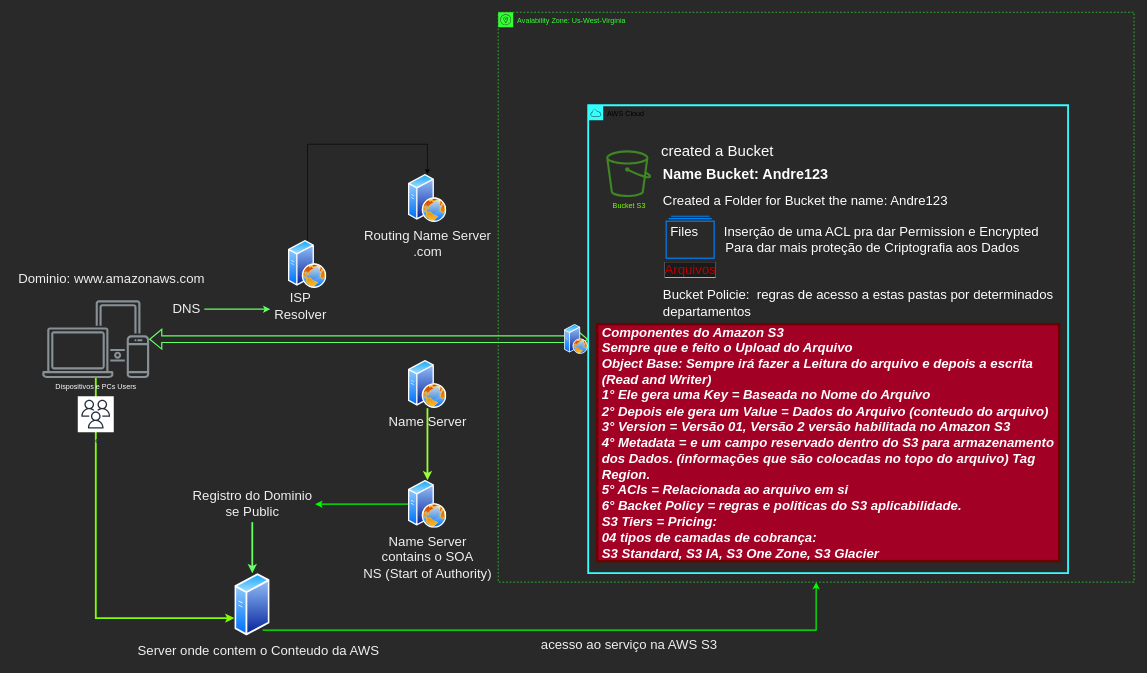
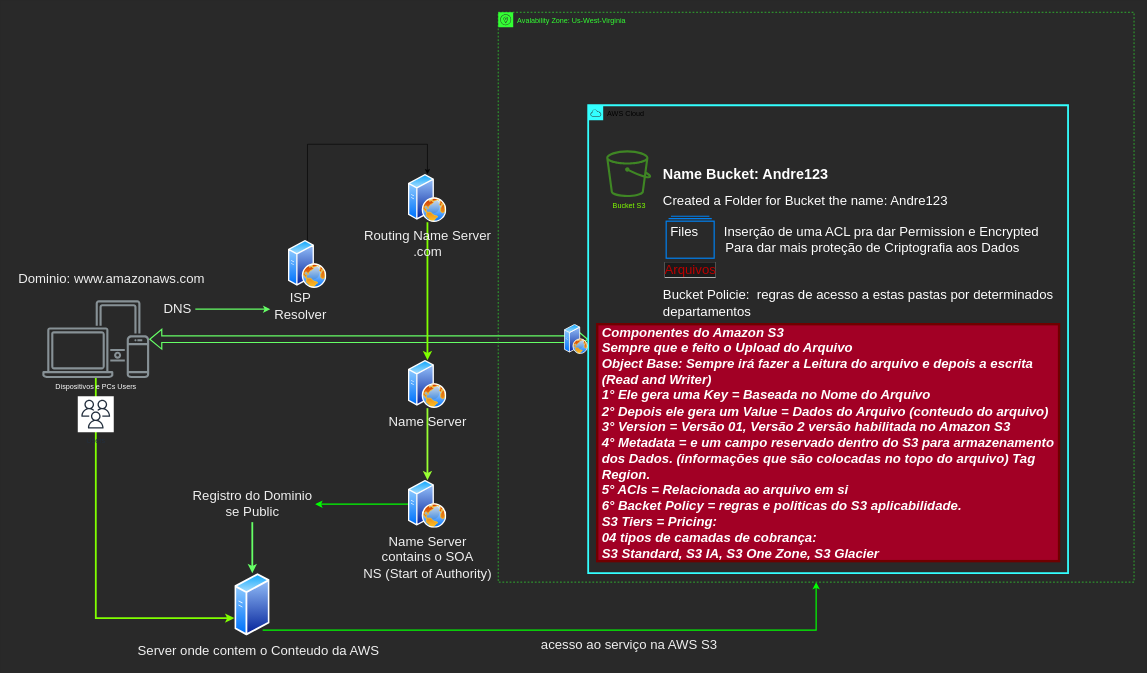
(717, 150) -> none
none -> (428, 288)
(186, 309) -> (177, 309)
